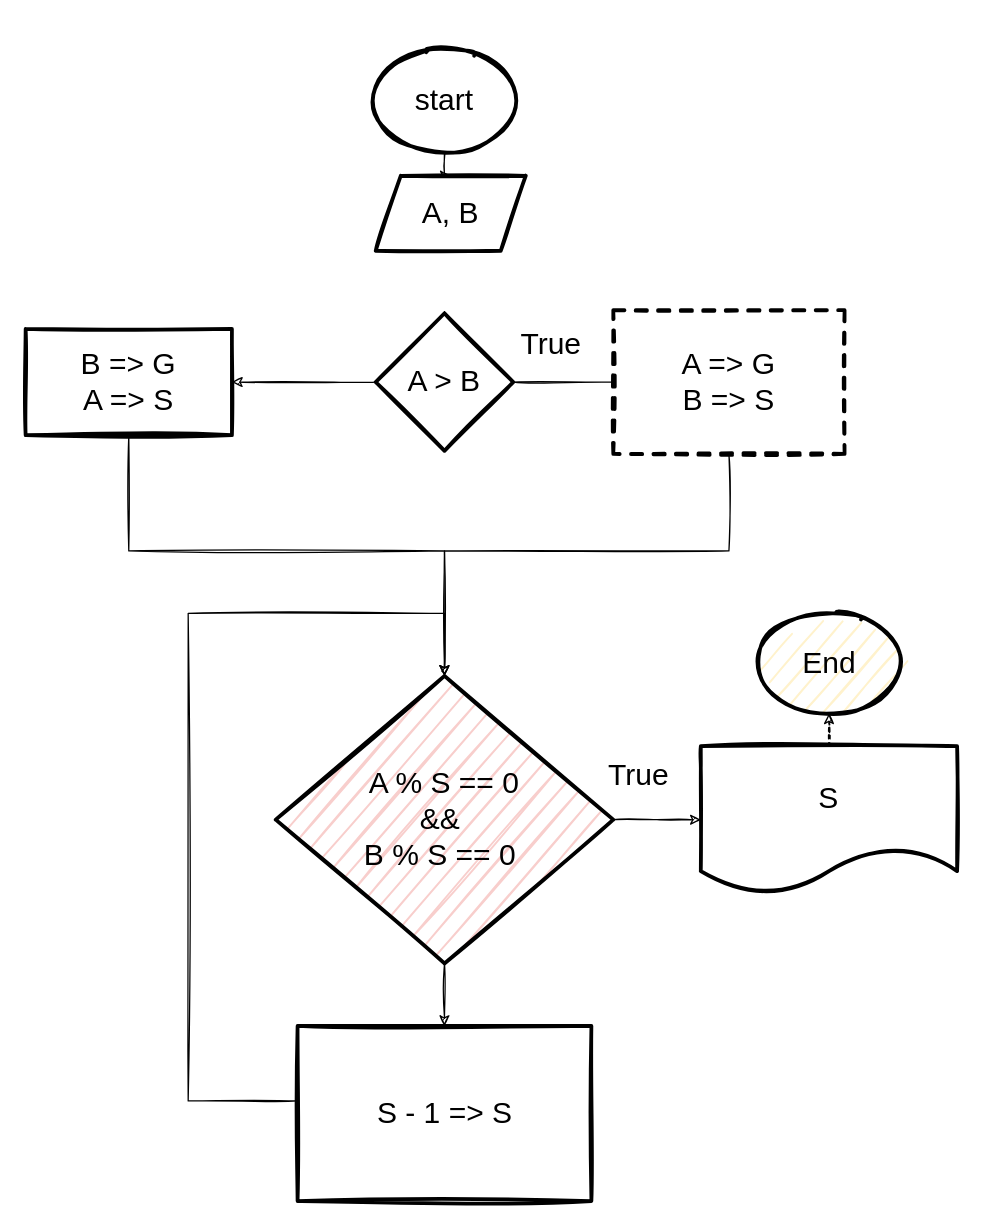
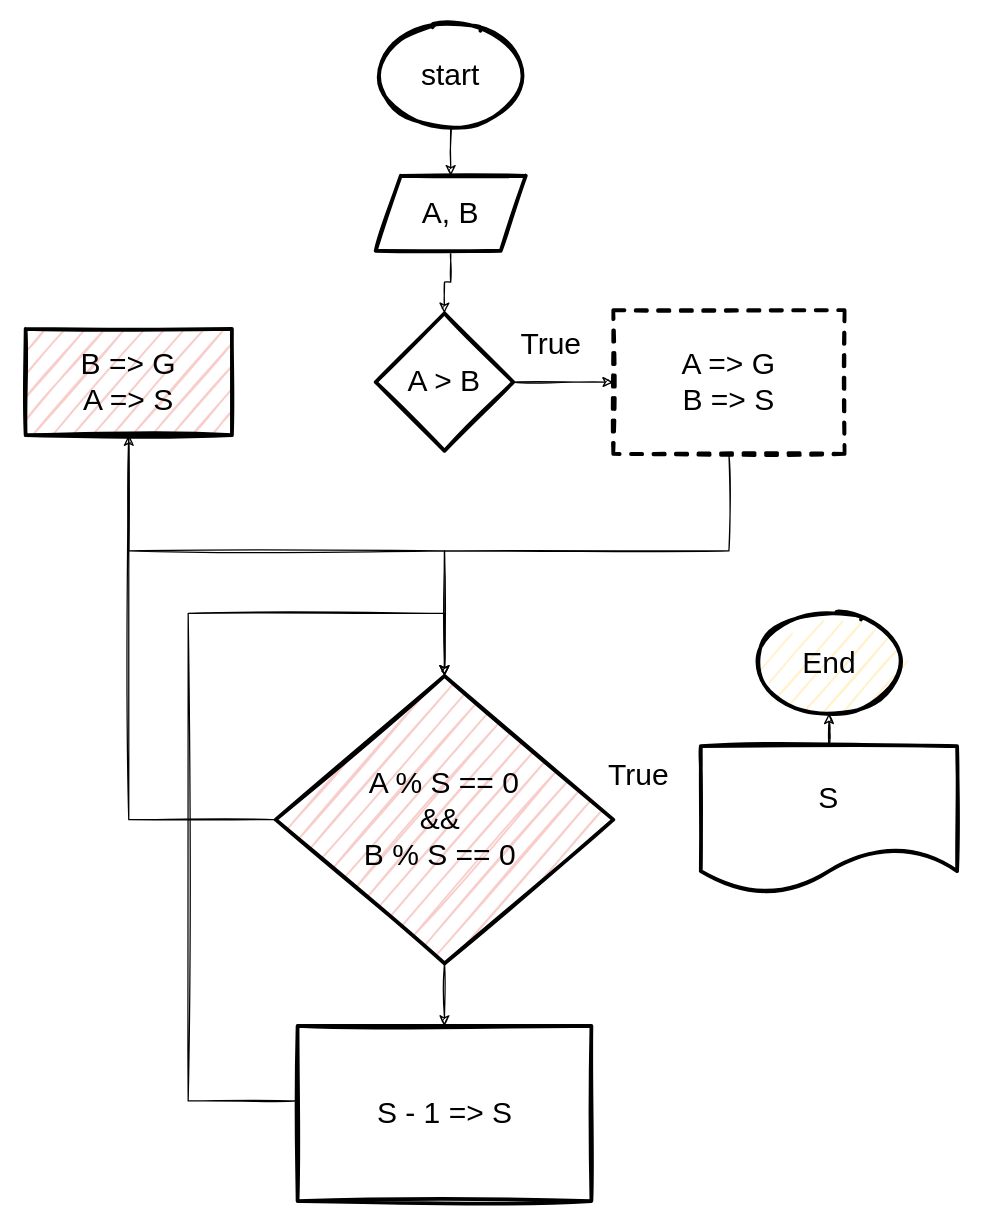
(444, 101) -> (451, 76)
none -> (451, 281)
(129, 382) -> (129, 382)
(306, 382) -> none
(605, 382) -> (603, 382)
(829, 726) -> (829, 726)
(653, 819) -> (129, 758)
